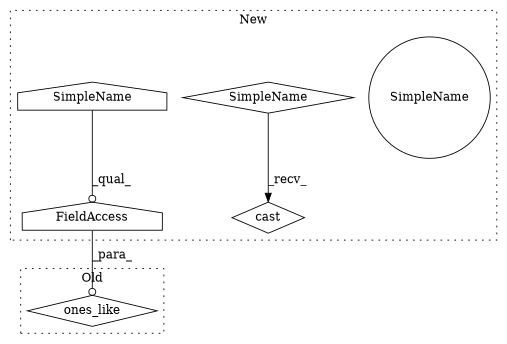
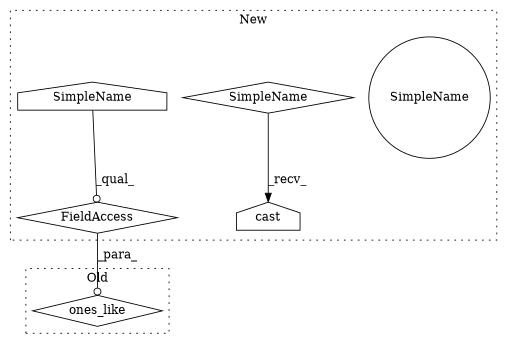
(92, 218) -> (97, 218)
(268, 218) -> (268, 218)
